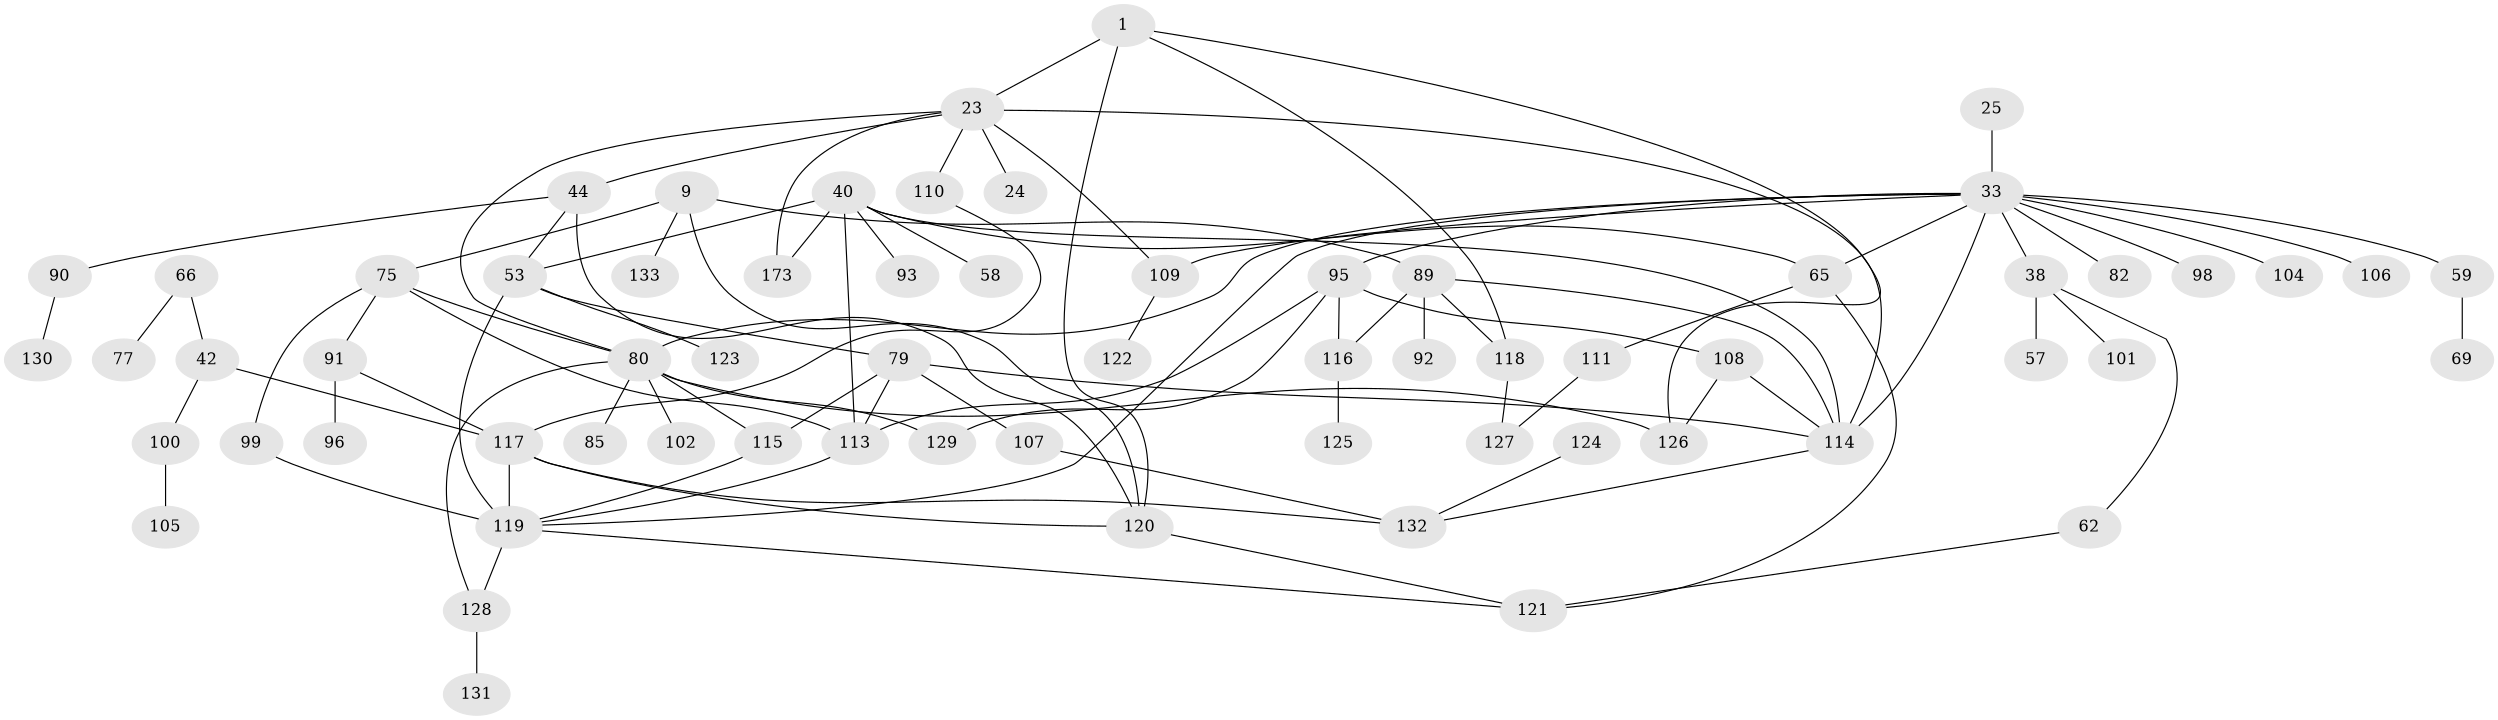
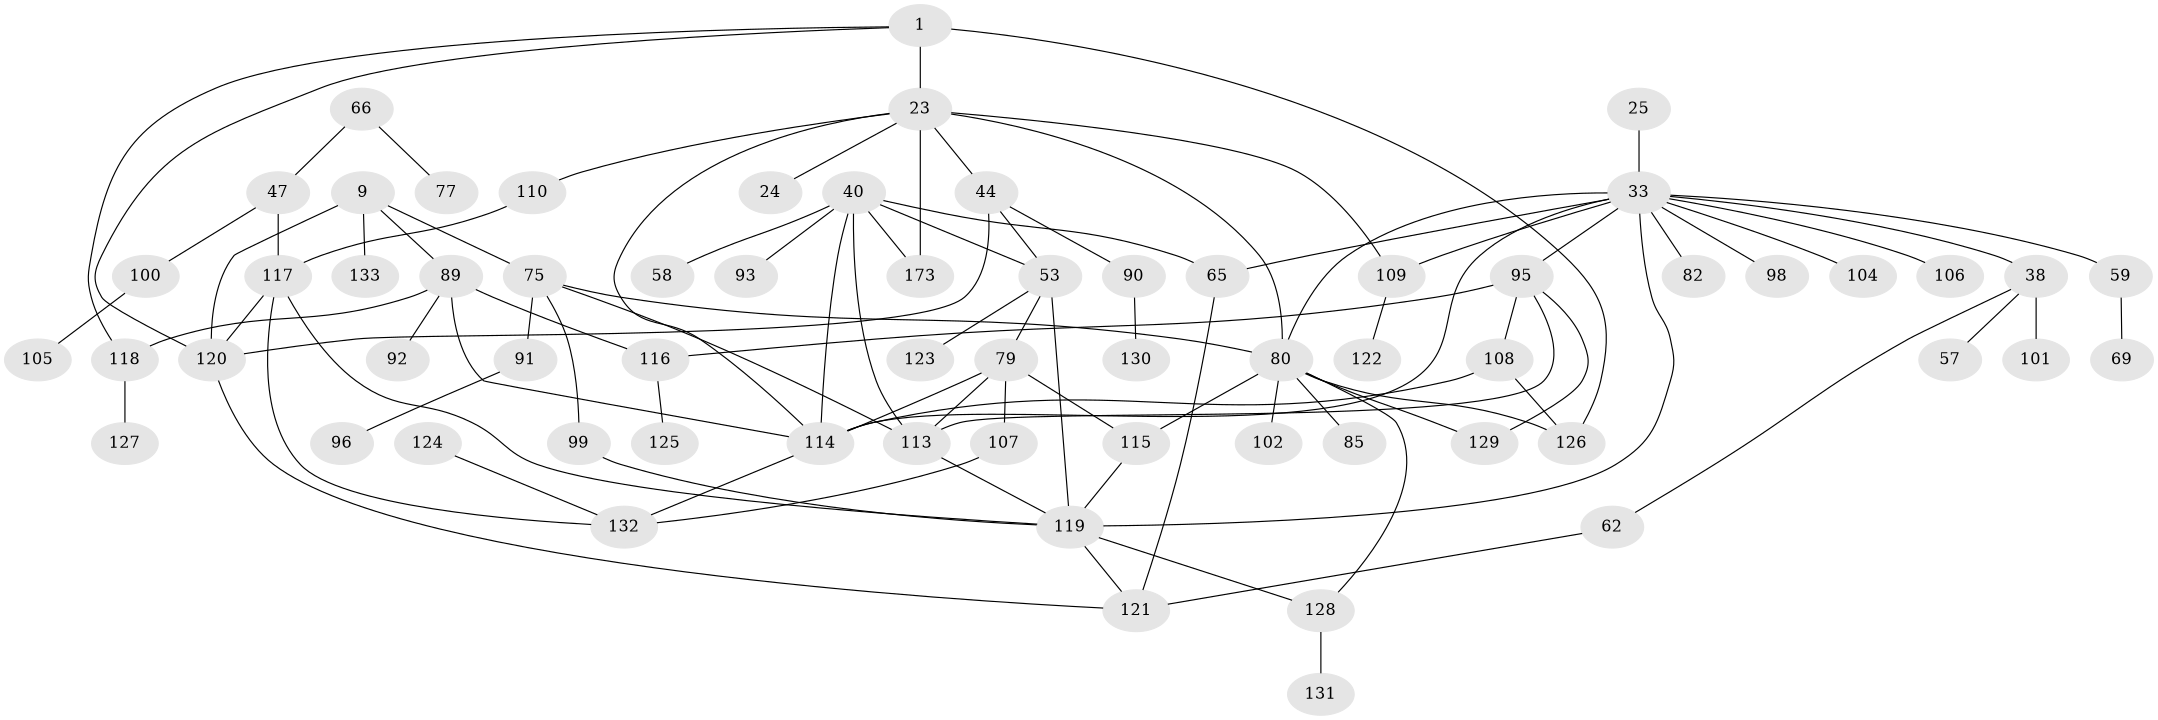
(207, 360) -> (278, 193)
(1597, 360) -> none
(422, 401) -> none
